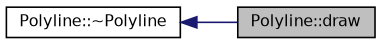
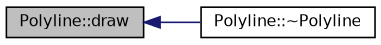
(217, 22) -> (181, 22)
